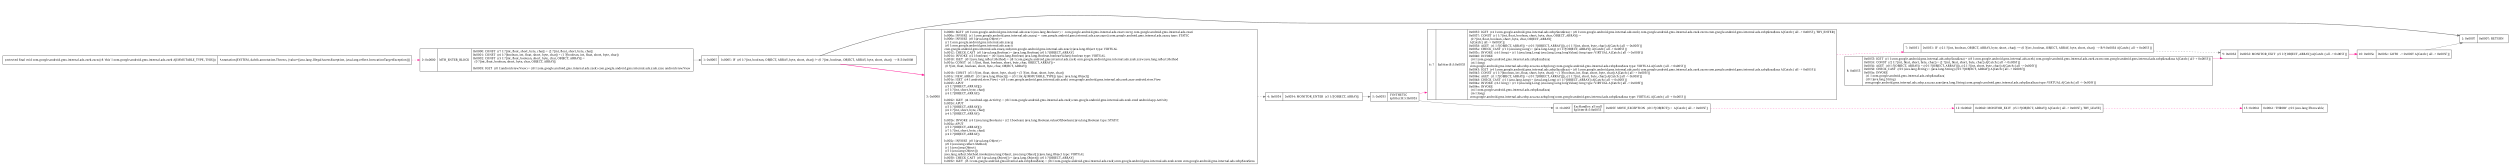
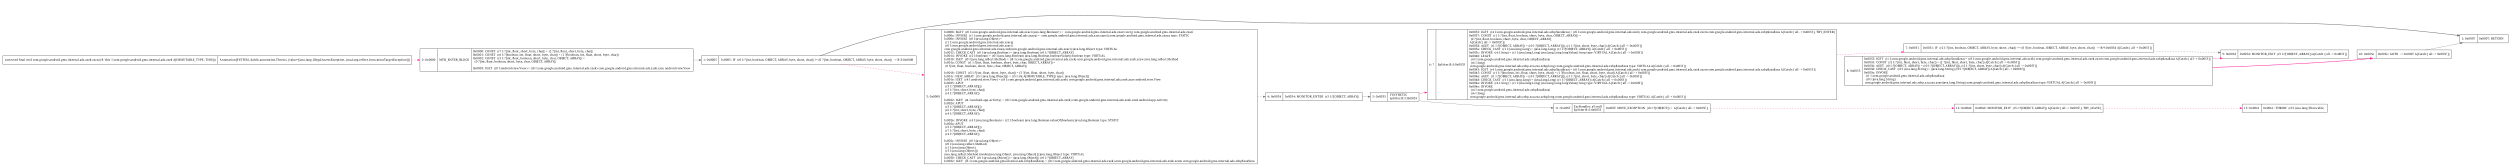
(2352, 54) -> (2292, 64)
(1482, 56) -> (1481, 56)
(881, 69) -> (881, 69)
